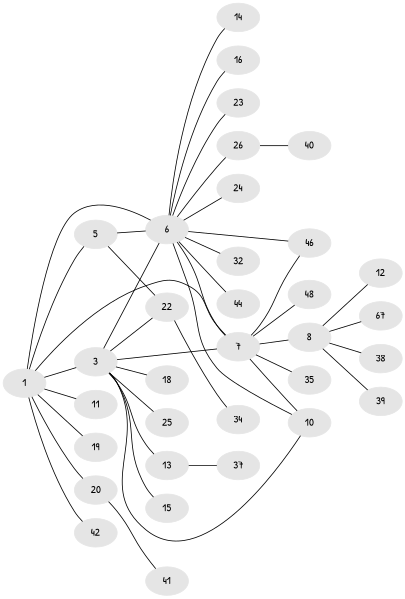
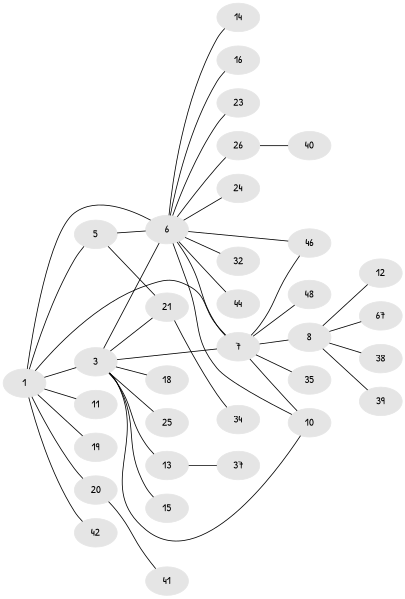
(167, 307) -> (167, 307)
